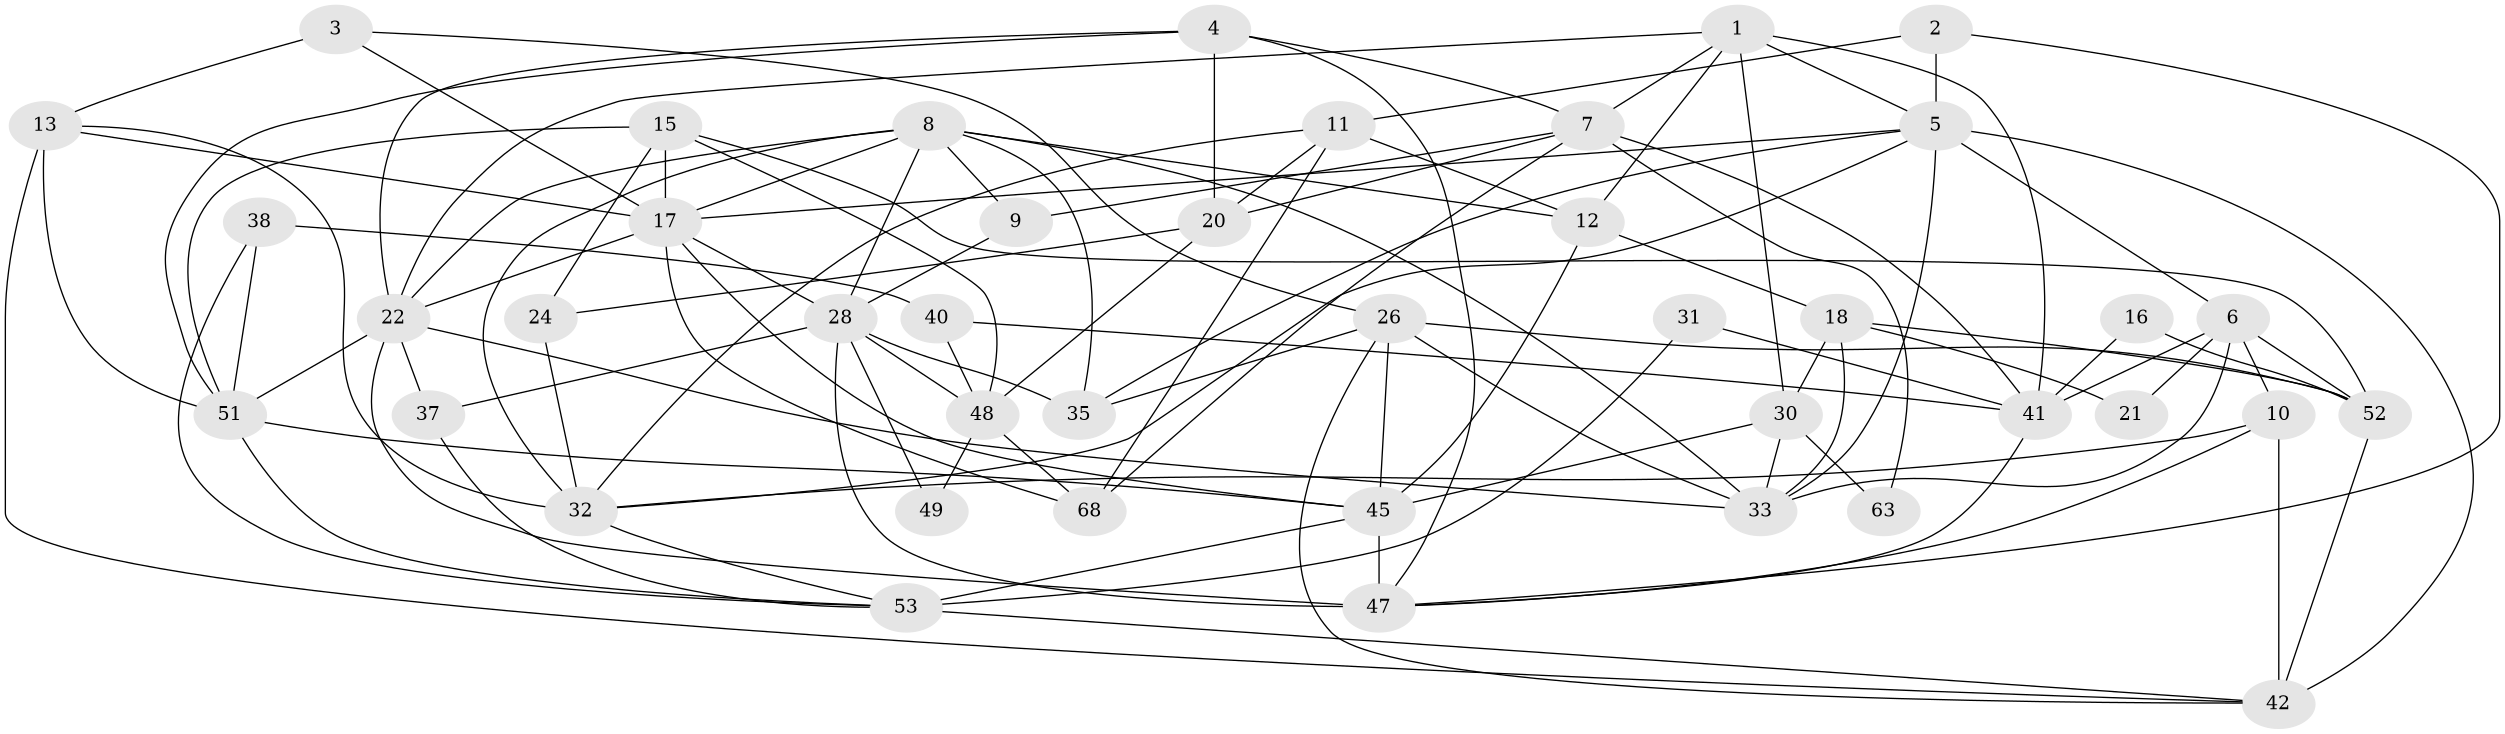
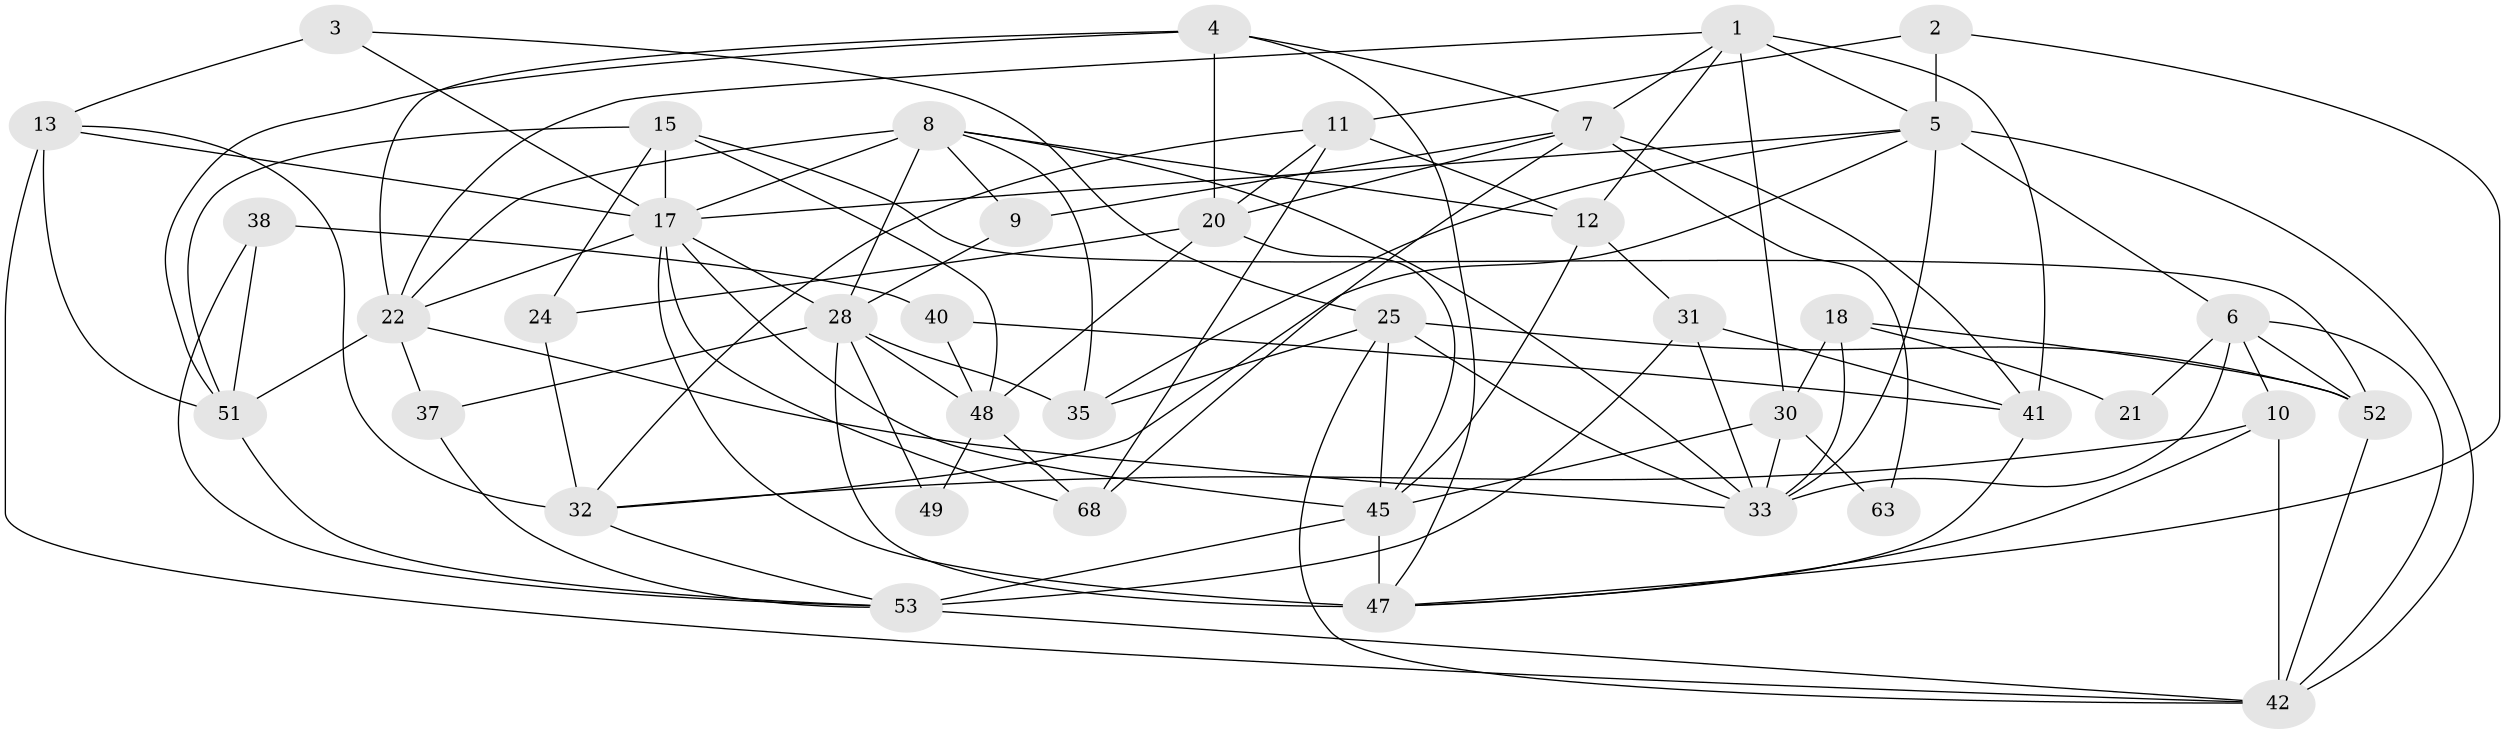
(573, 218) -> none
(1713, 271) -> (1639, 270)
(1390, 319) -> (1390, 319)
(2137, 319) -> none
(2134, 367) -> (2442, 473)
none -> (1725, 415)
(804, 469) -> (1439, 296)
(794, 567) -> (889, 551)
